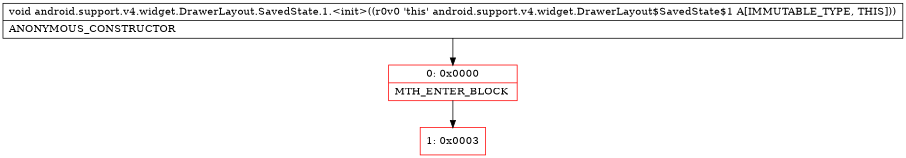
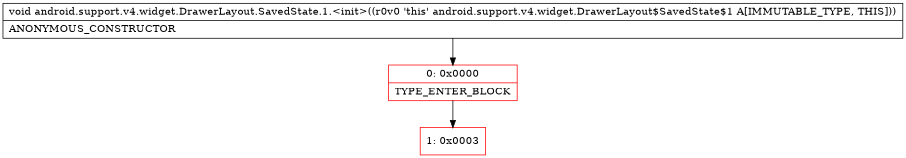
(452, 91) -> (453, 91)
